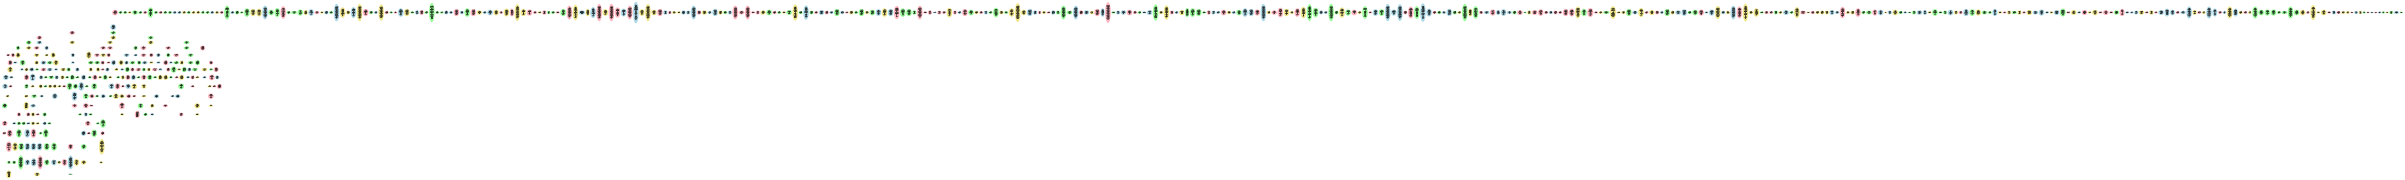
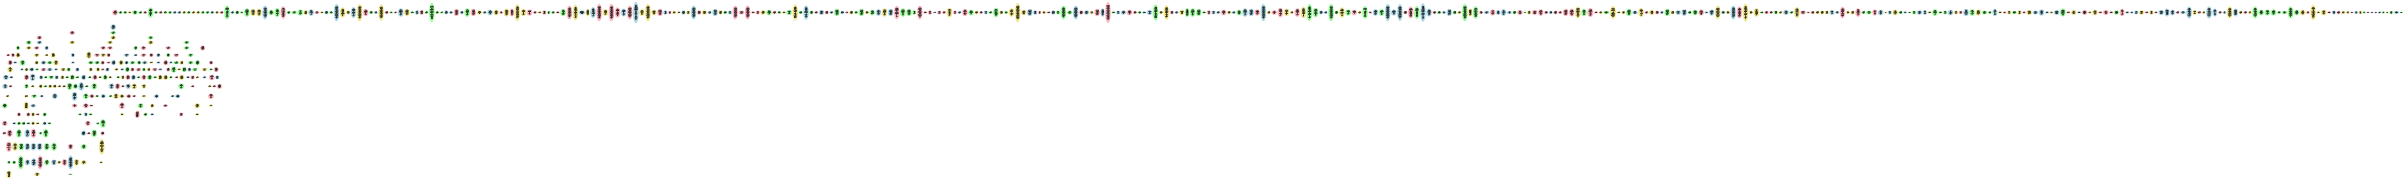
(688, 13) -> (688, 13)
